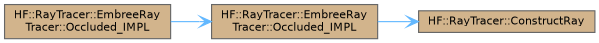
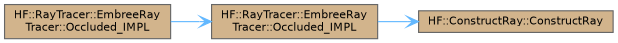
(507, 22) -> (516, 22)
